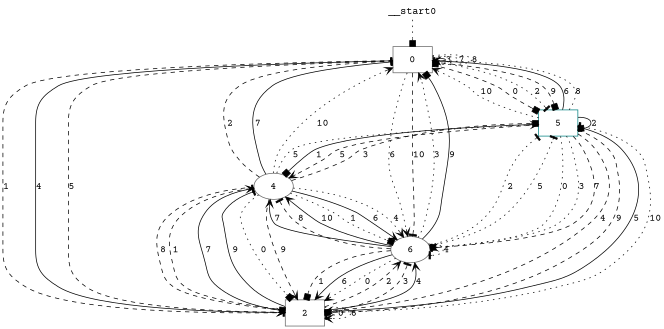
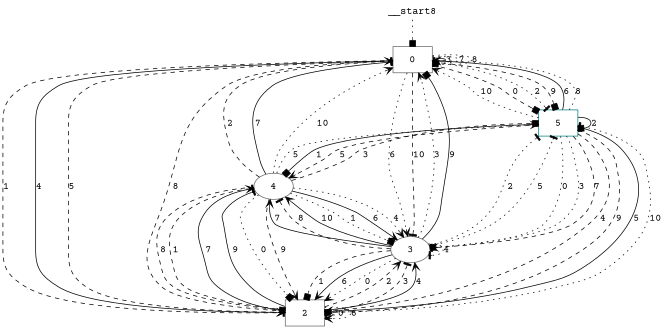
(413, 11) -> (413, 11)
none -> (175, 164)
(410, 250) -> (410, 250)
